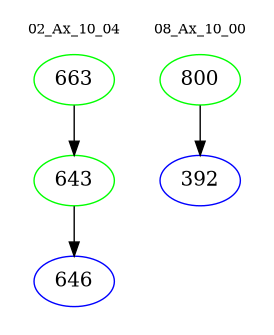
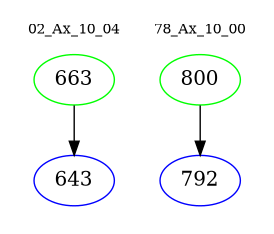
(200, 30) -> (200, 30)
(74, 181) -> (74, 181)
(200, 181) -> (200, 181)
(74, 281) -> none
